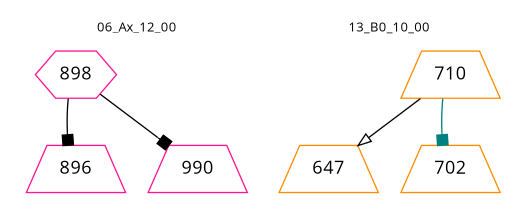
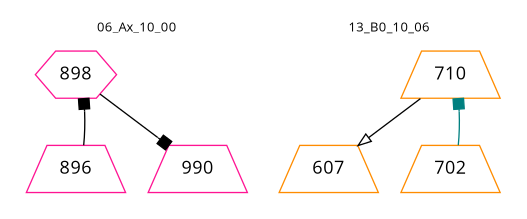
(137, 28) -> (137, 28)
(390, 28) -> (390, 28)
(67, 115) -> (85, 129)
(442, 115) -> (459, 129)
(329, 169) -> (329, 169)
